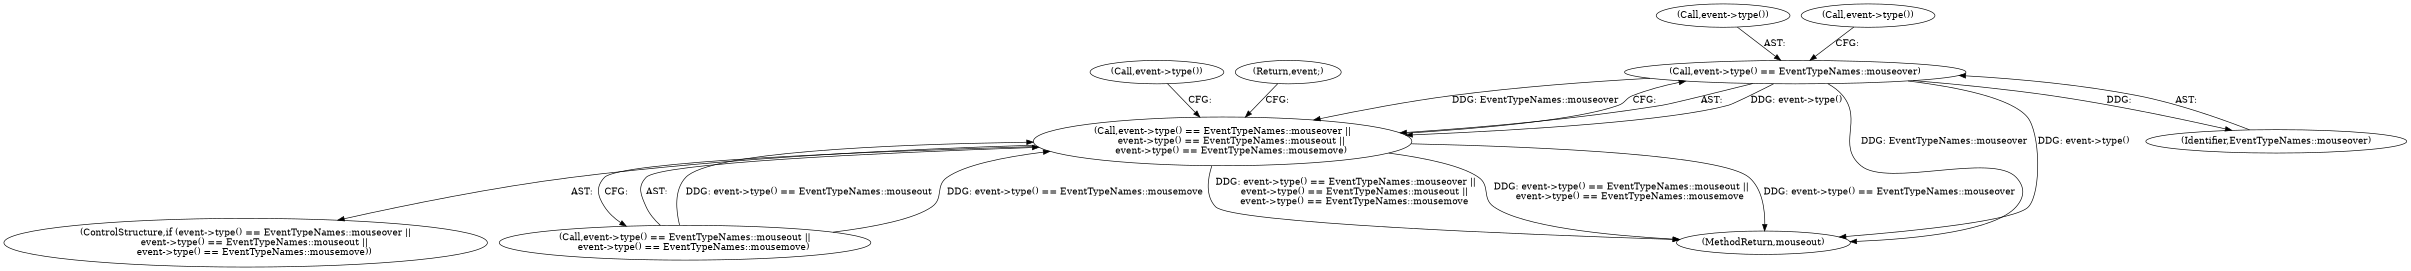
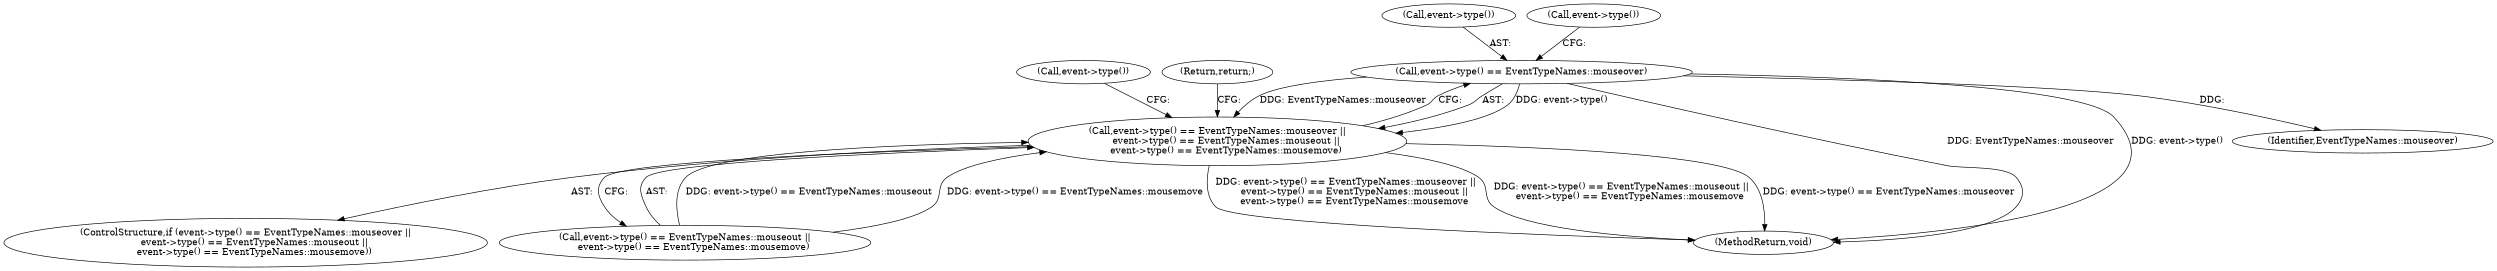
(1288, 72) -> (1217, 72)
(2110, 91) -> none
(1763, 243) -> (1763, 243)
